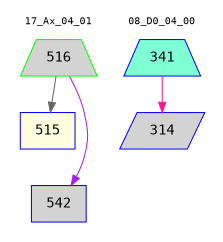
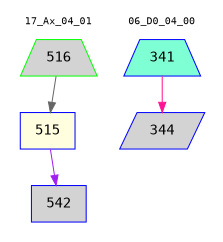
(162, 22) -> (162, 22)
(87, 126) -> (52, 162)
(162, 131) -> (162, 131)
